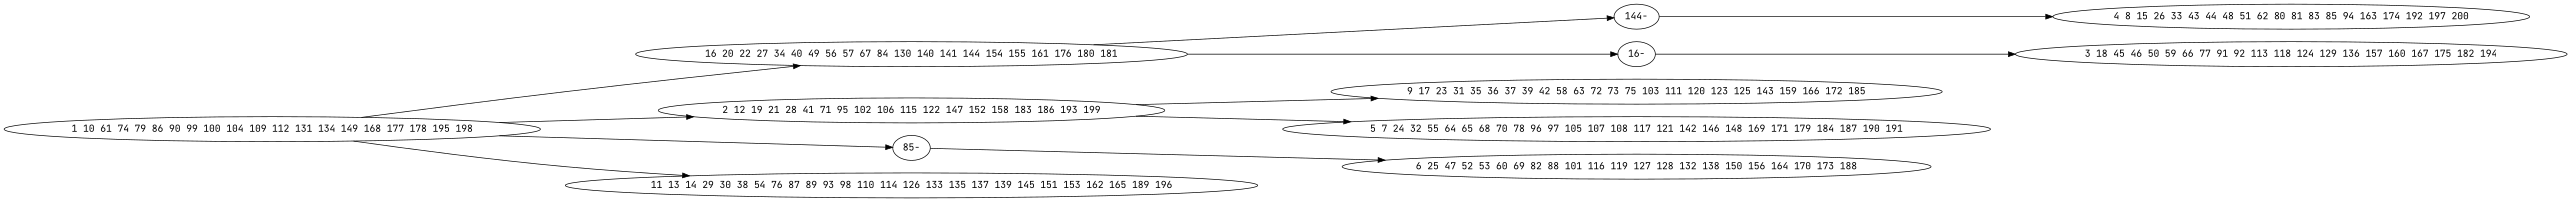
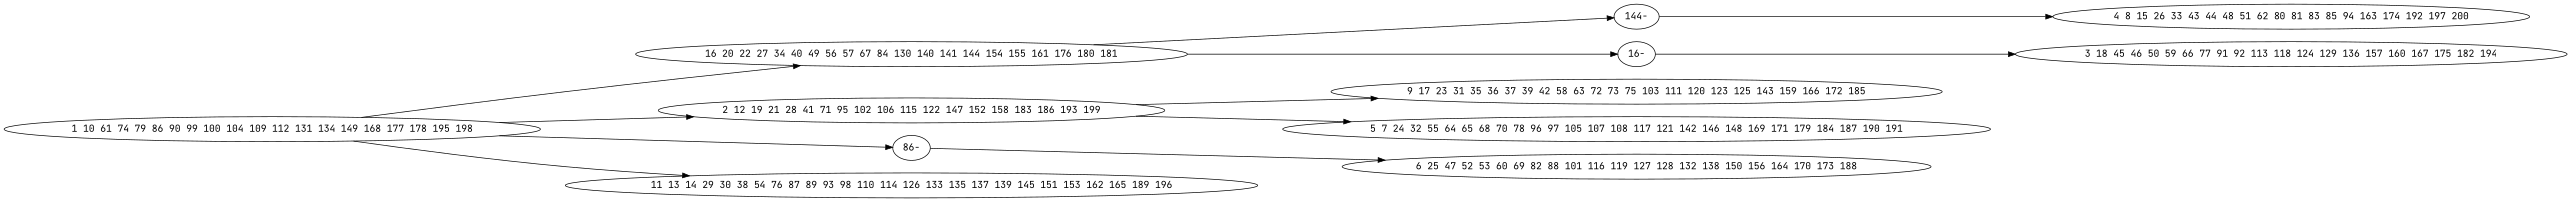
(912, 148) -> (912, 148)
